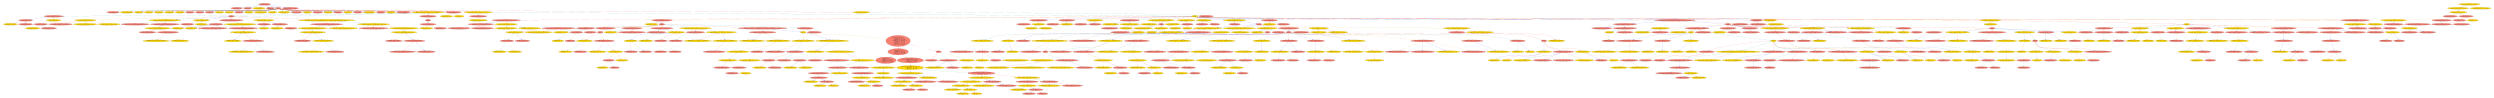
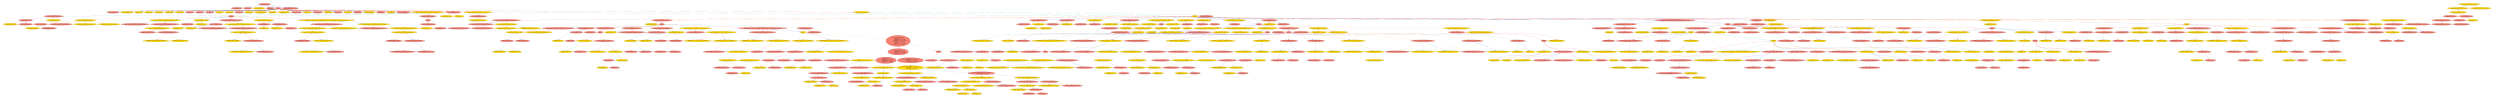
(561, 32) -> none
(1423, 52) -> (1423, 52)
